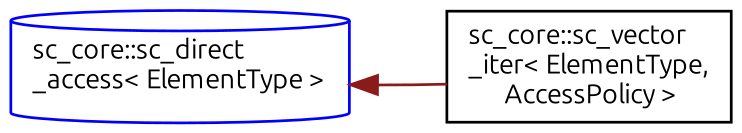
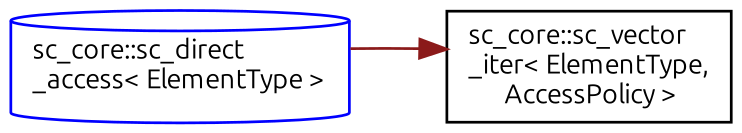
(412, 85) -> (385, 48)
